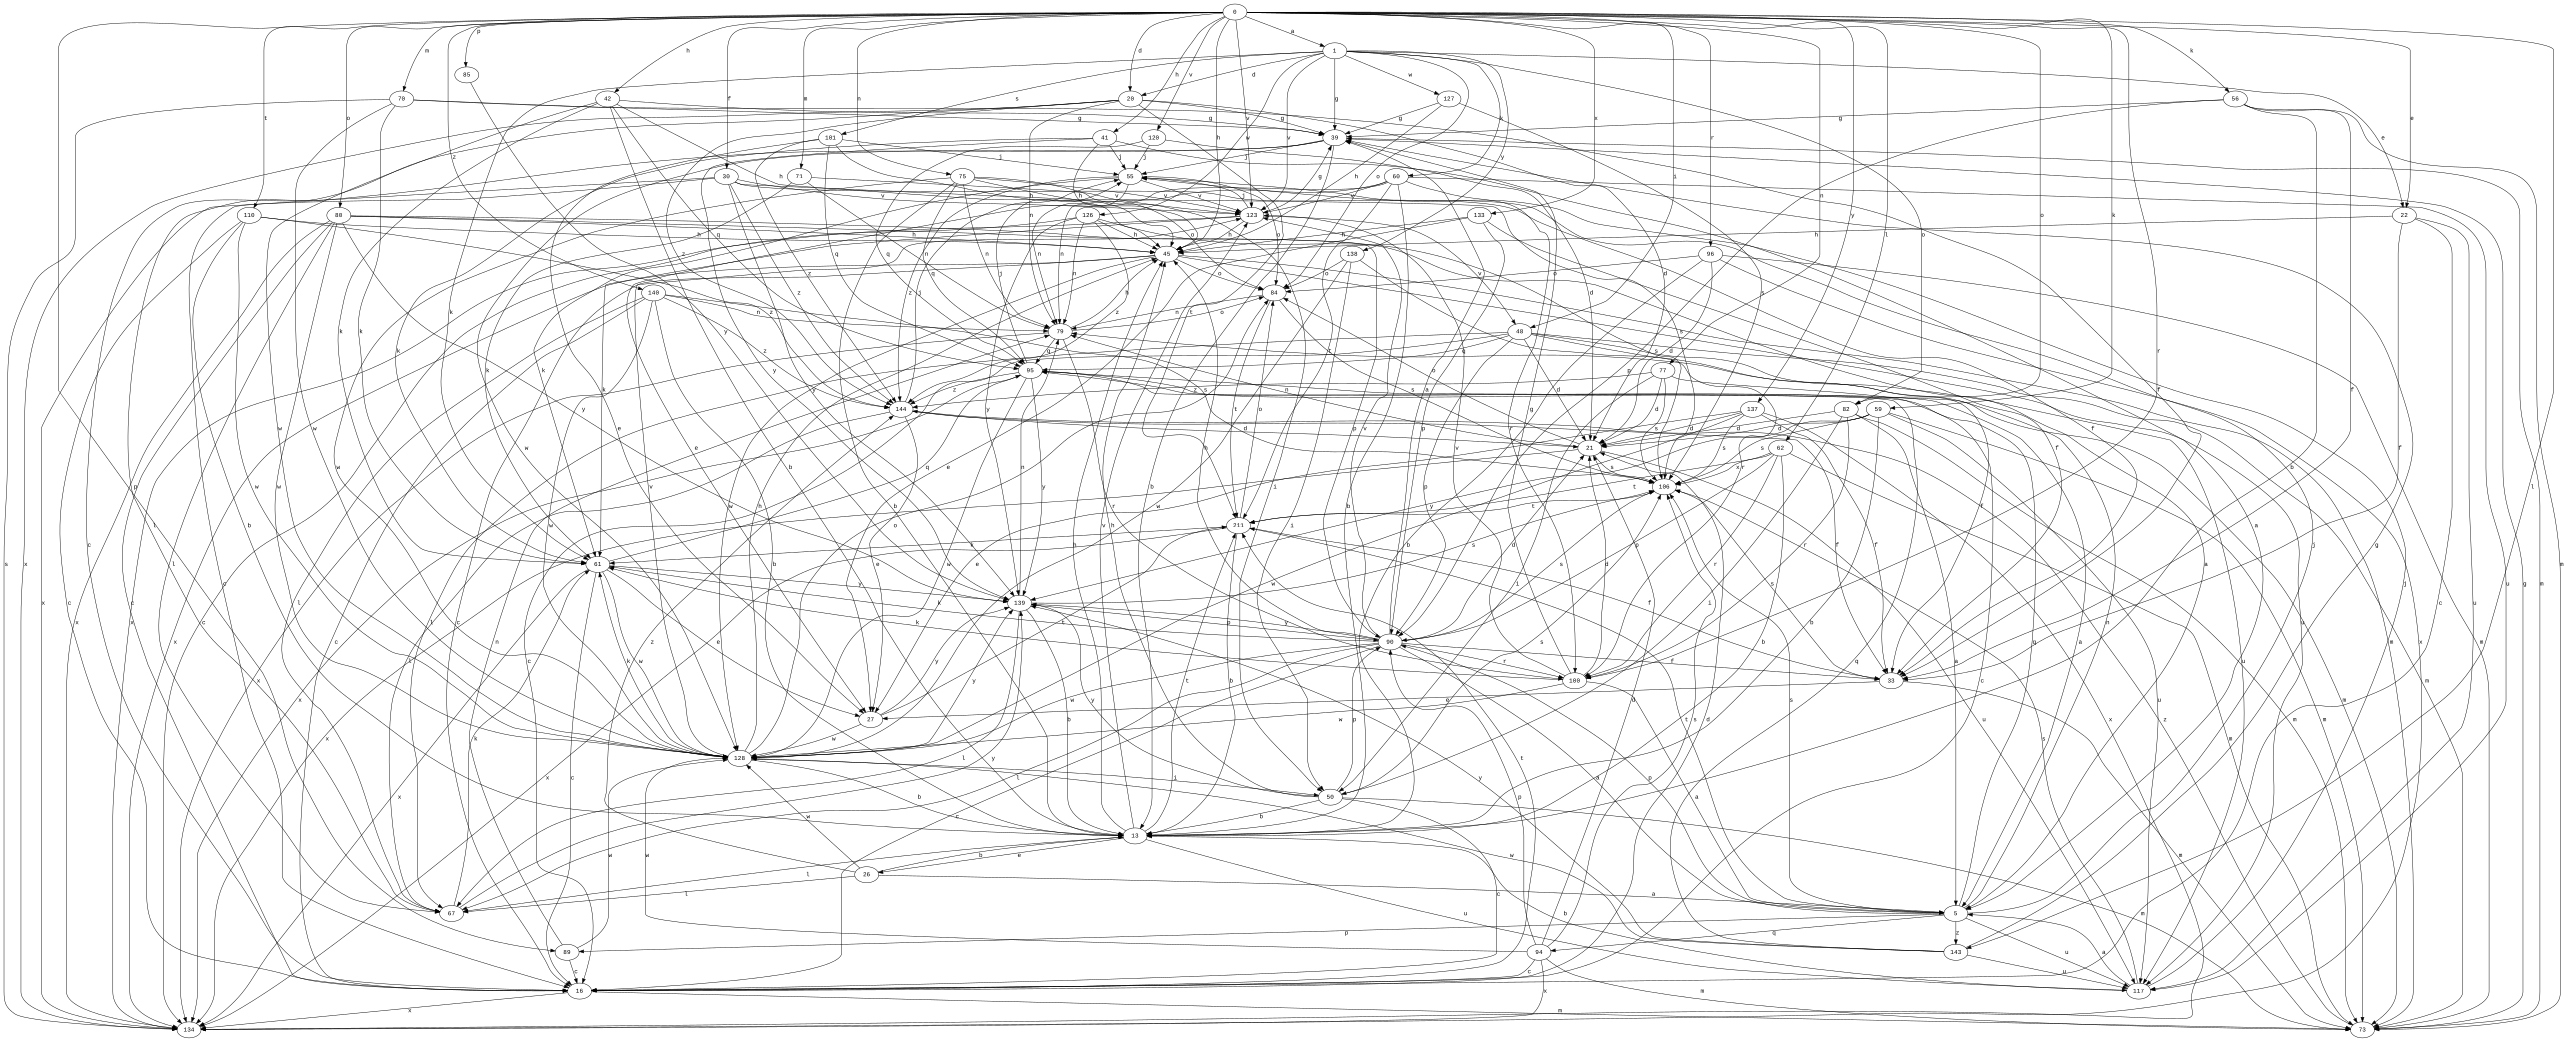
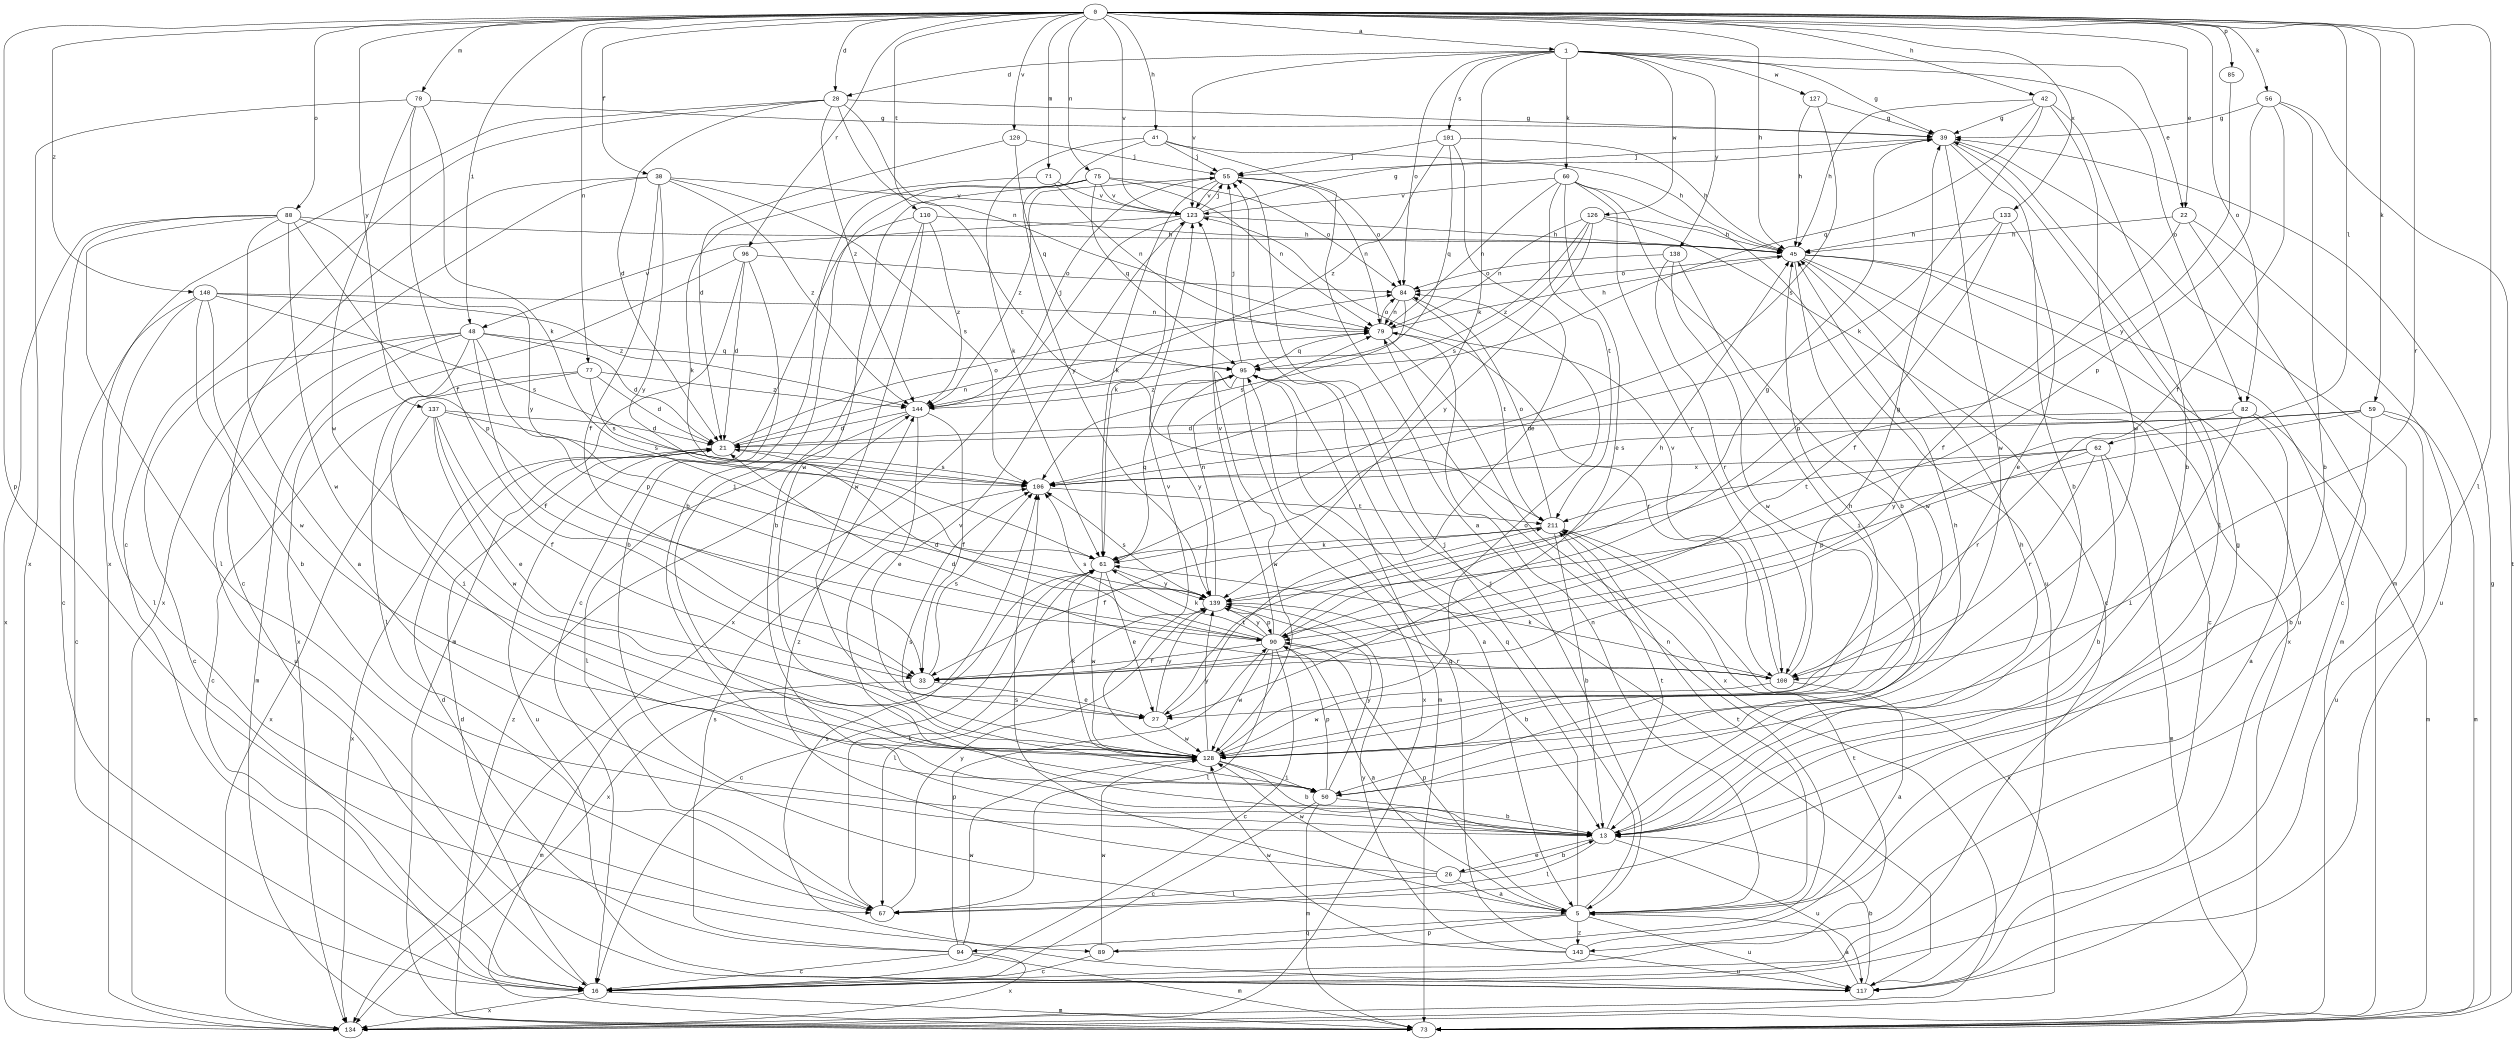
(428, 371) -> (1784, 963)
(1427, 390) -> (1768, 390)
(6, 564) -> (30, 564)
(2562, 564) -> (2513, 564)
